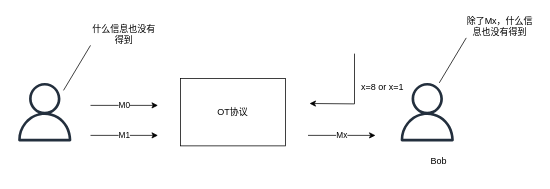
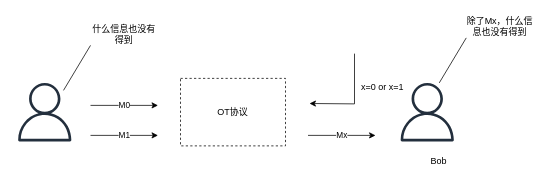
(383, 87) -> (383, 87)
(233, 112) -> (233, 112)
